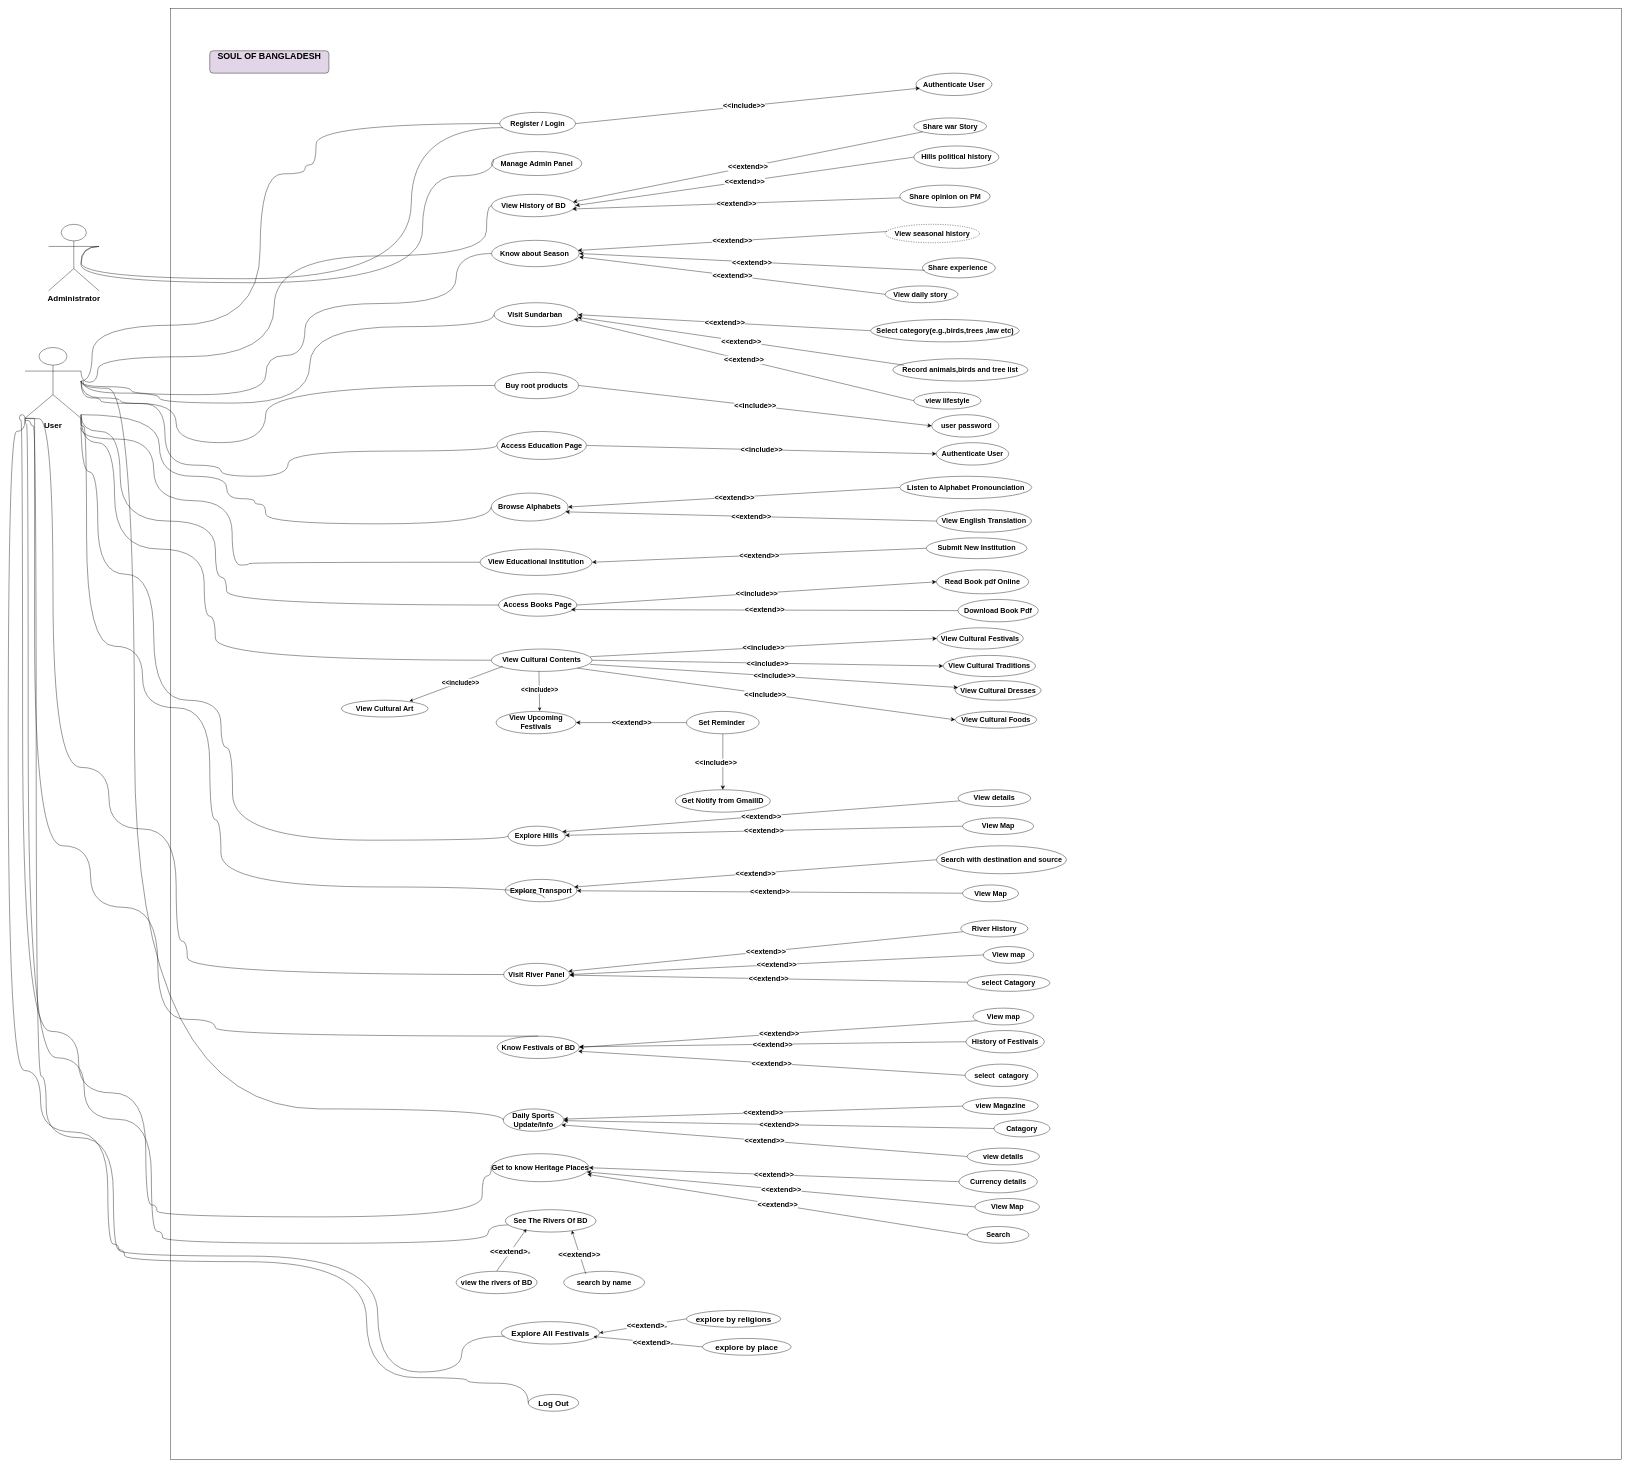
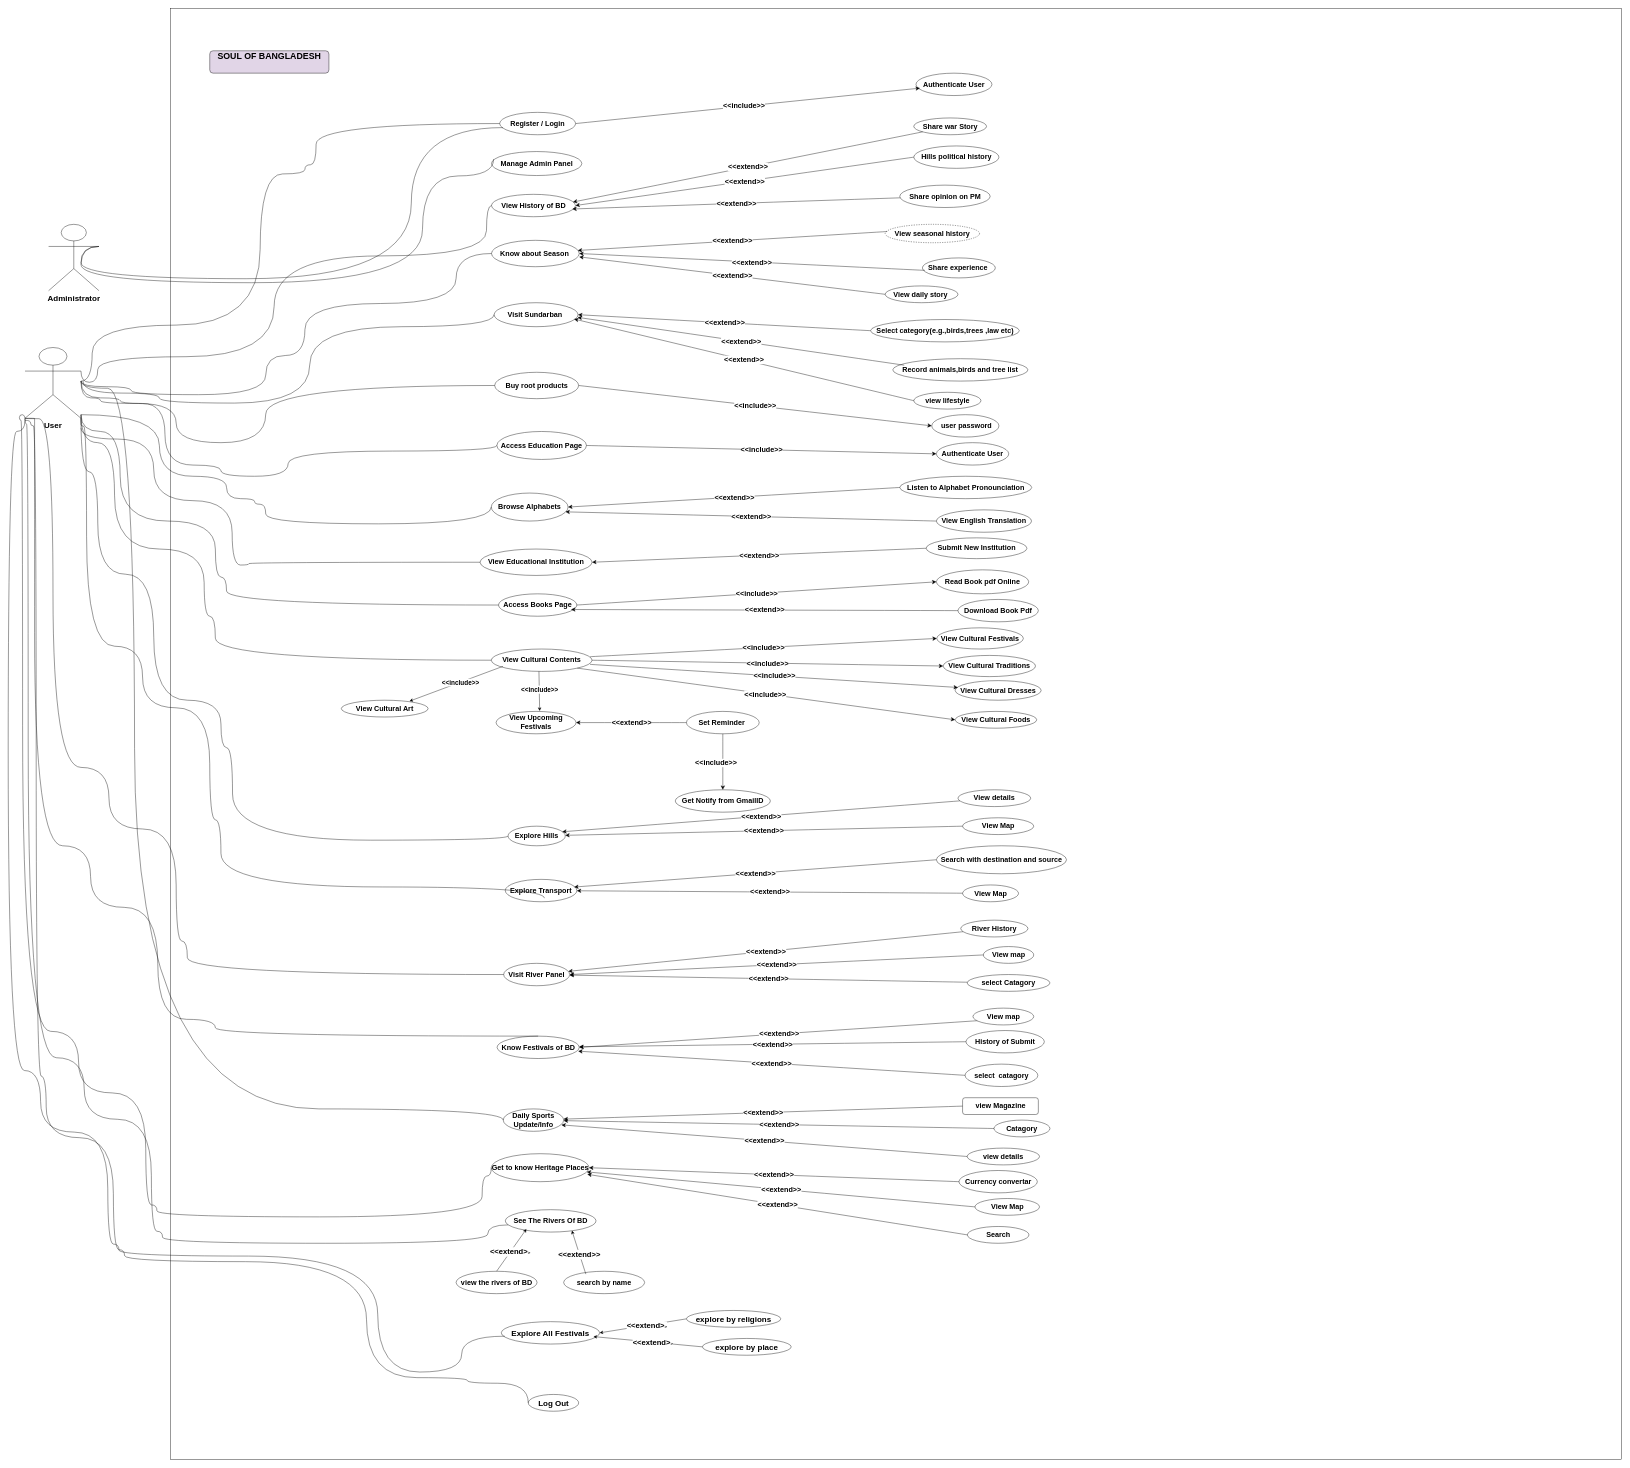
(1005, 1042) -> (1005, 1042)
(1001, 1106) -> (1001, 1106)
(999, 1182) -> (999, 1182)
